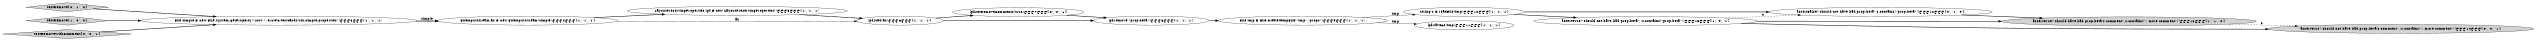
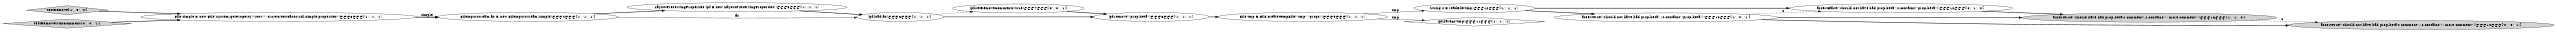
(67, 7) -> none
(953, 17) -> (953, 13)
(1464, 25) -> (1474, 22)
